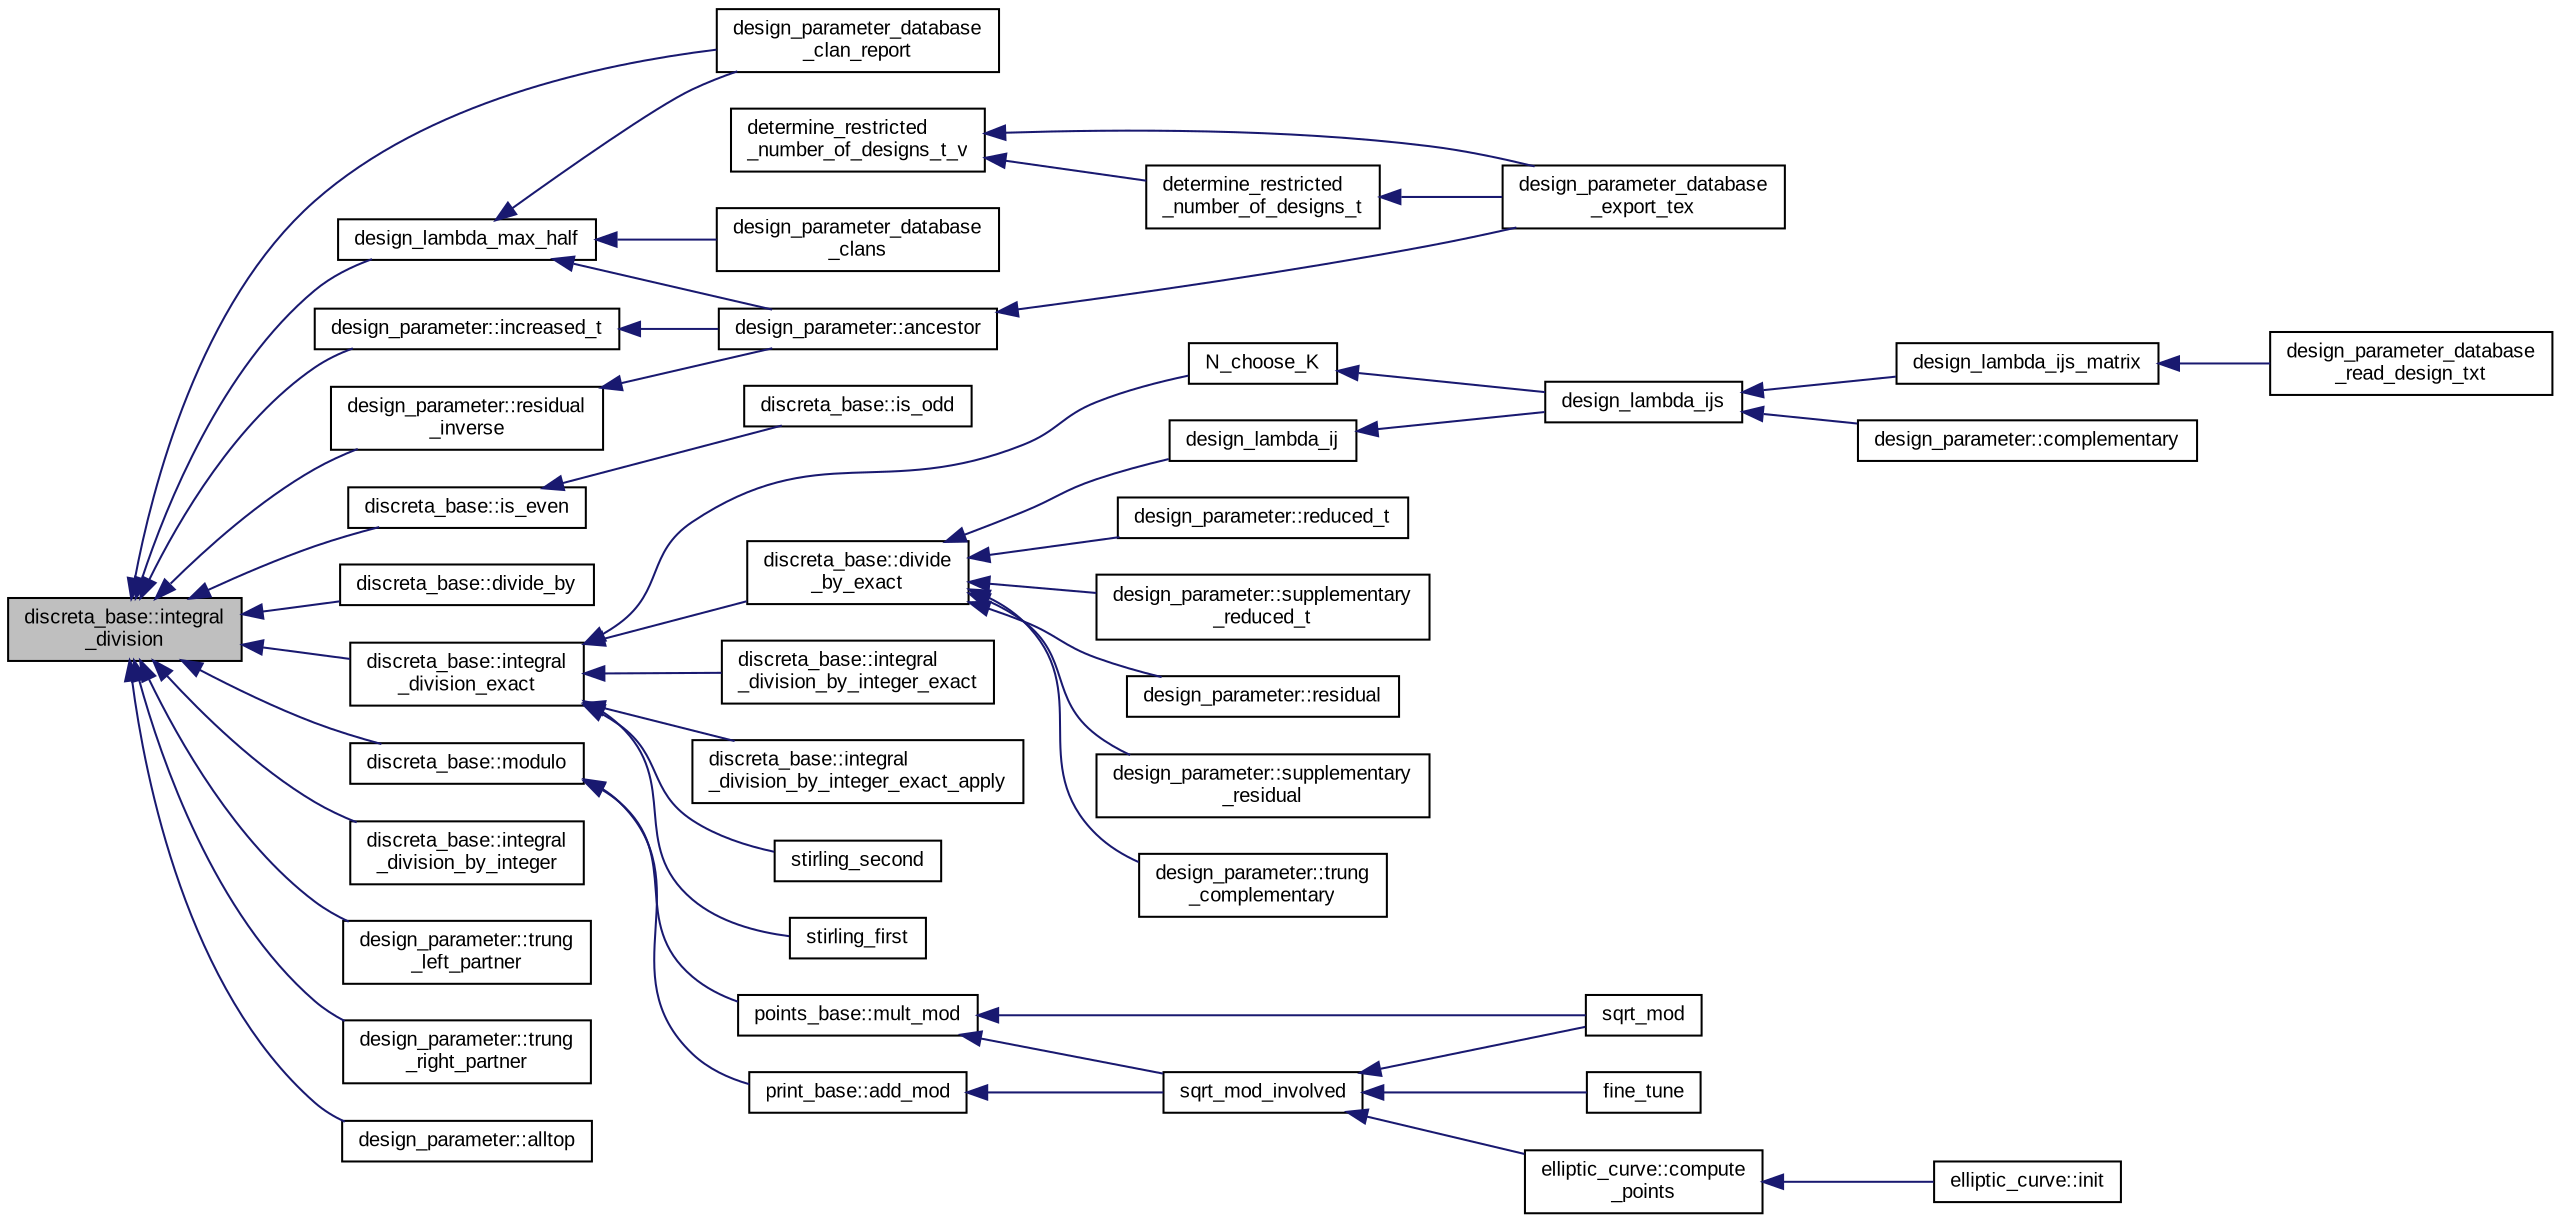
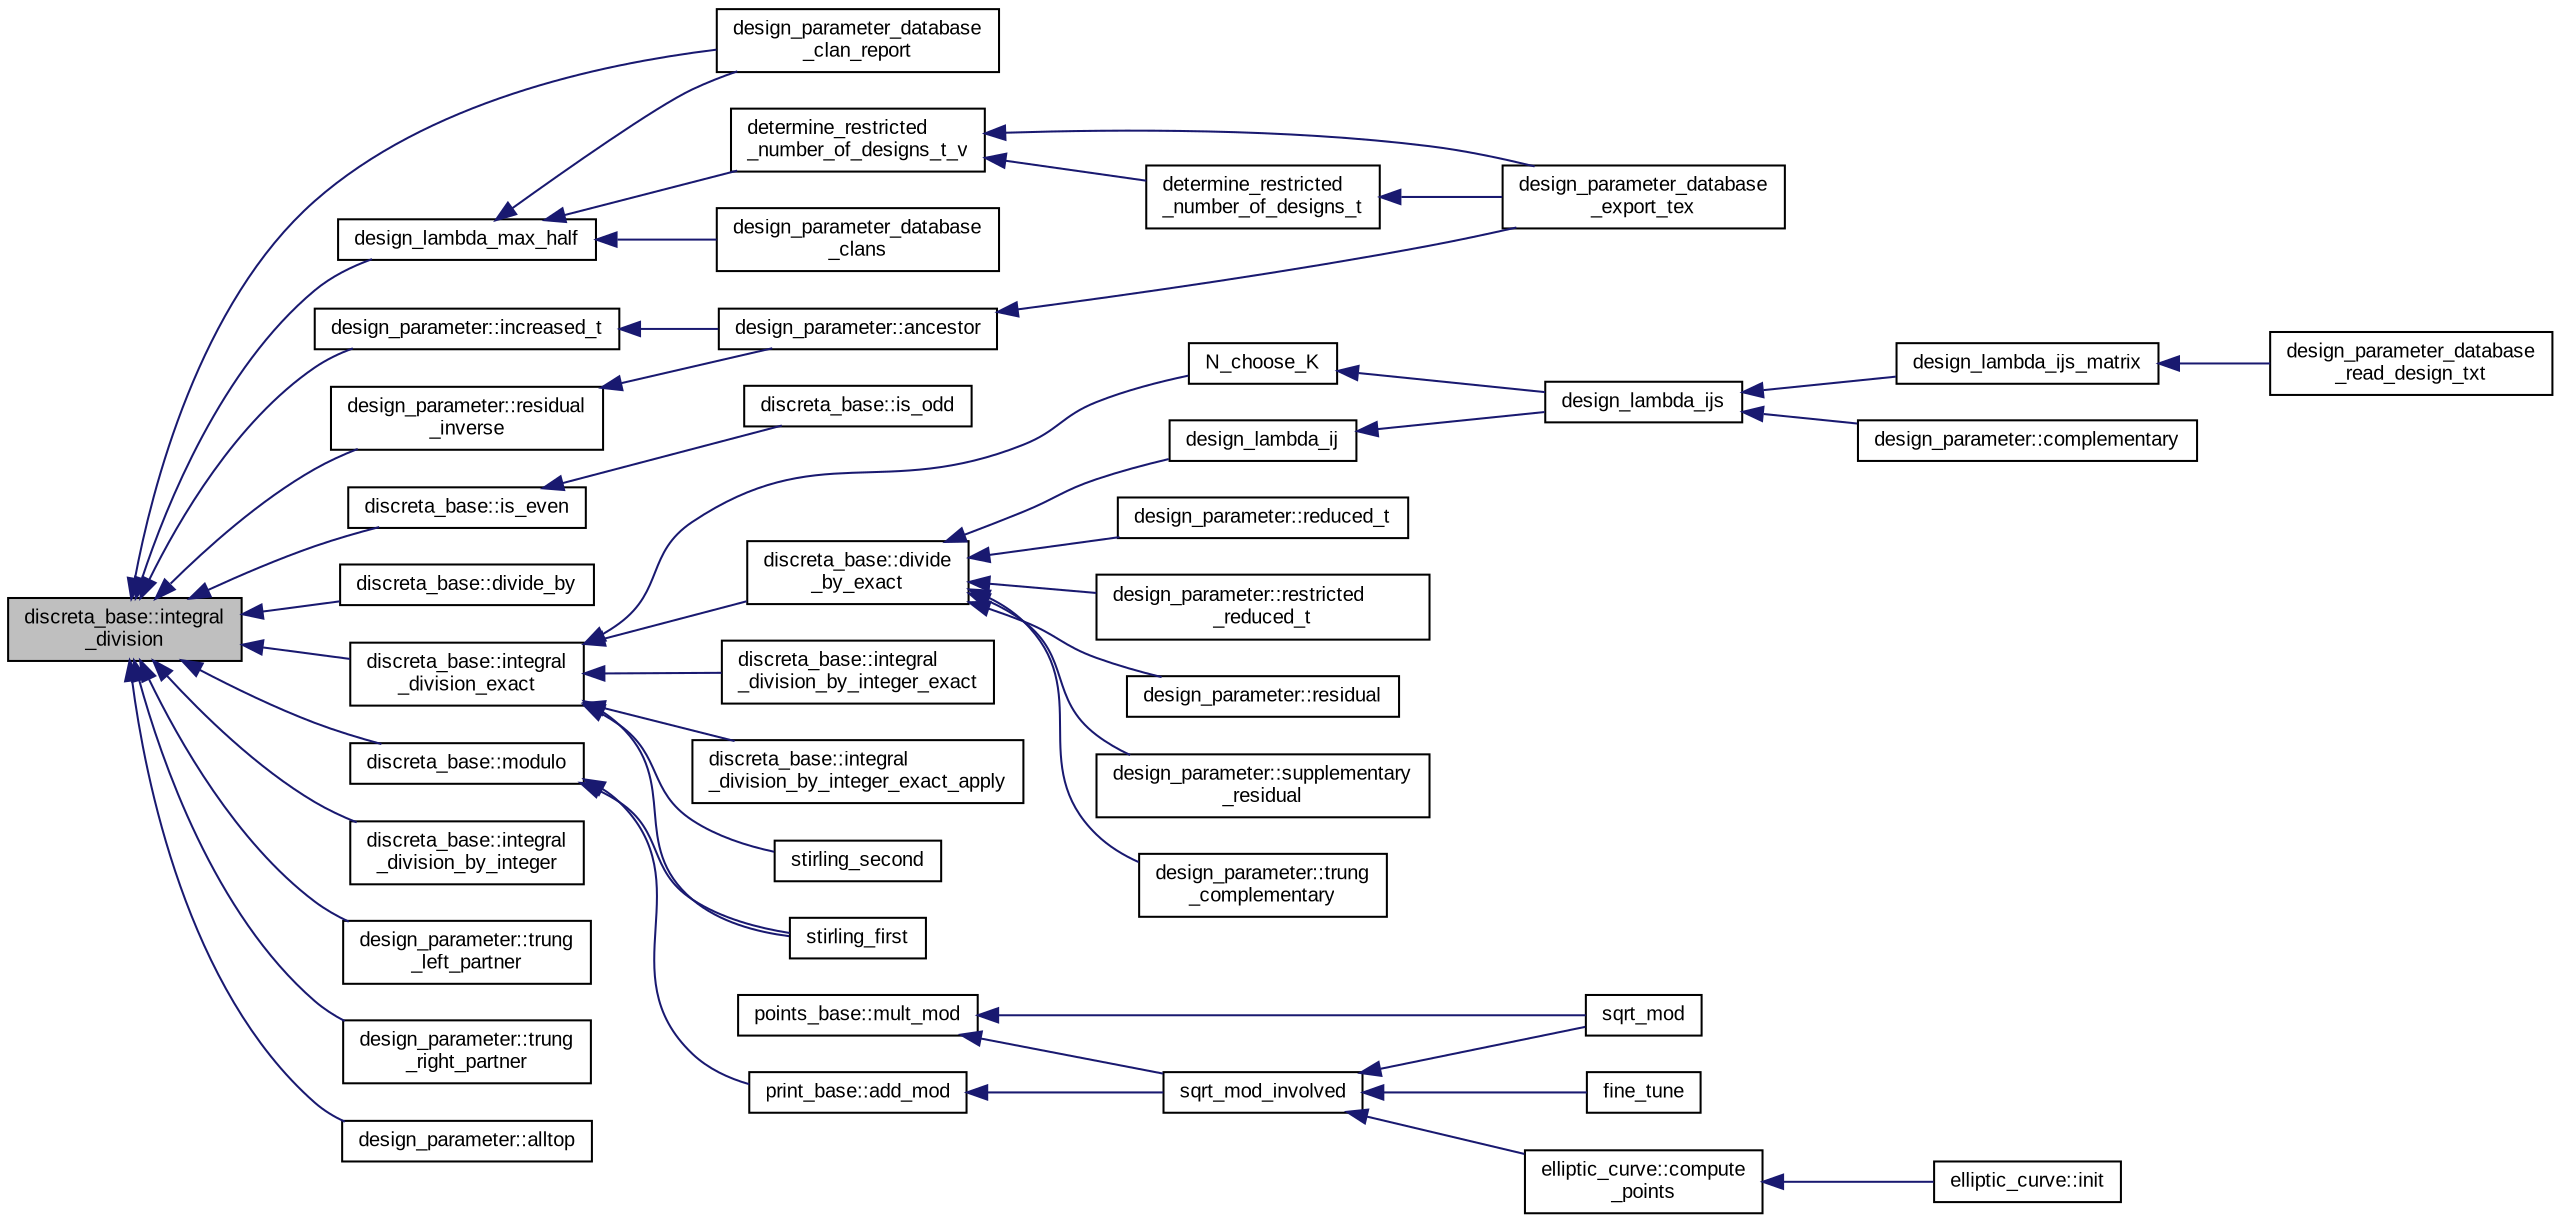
(673, 287) -> (651, 193)
(1263, 607) -> (1263, 607)
(668, 944) -> (676, 885)
